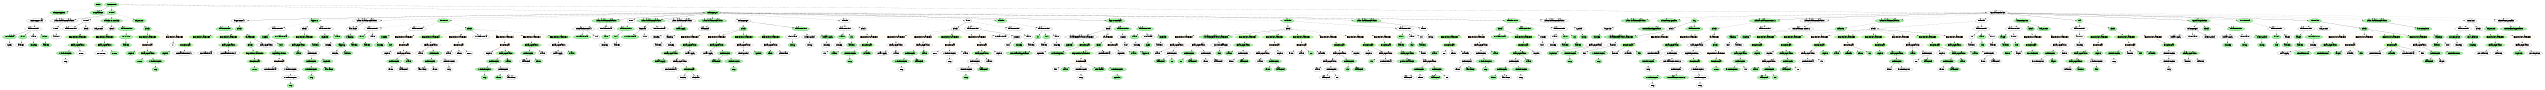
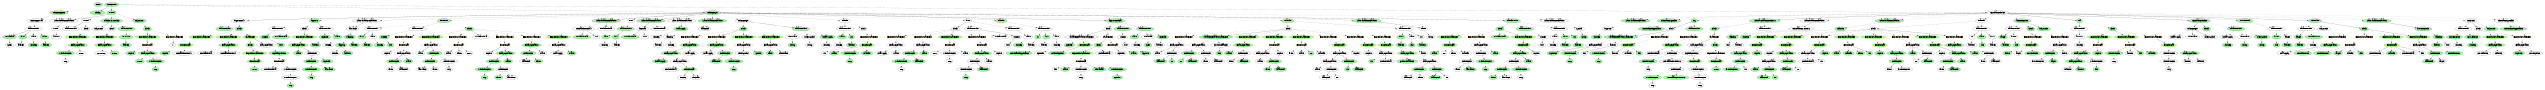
(98, 13) -> (98, 13)
